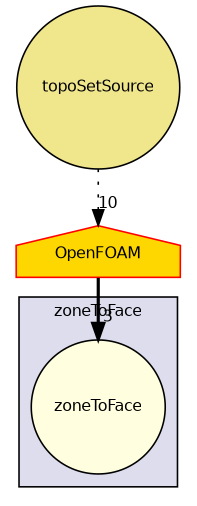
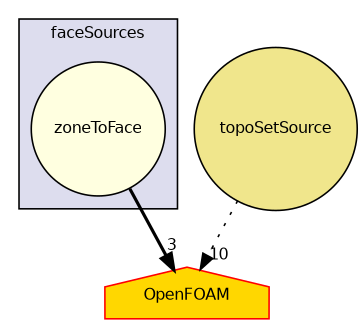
(98, 307) -> (148, 222)
(98, 312) -> (98, 34)
